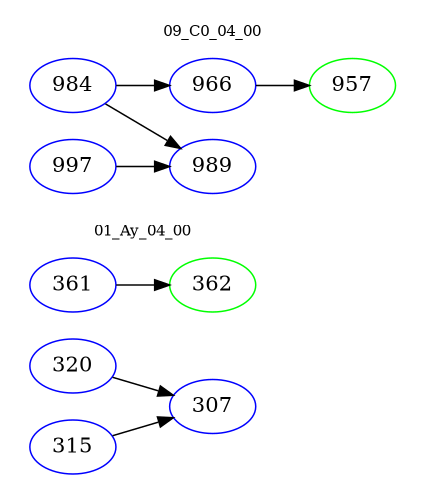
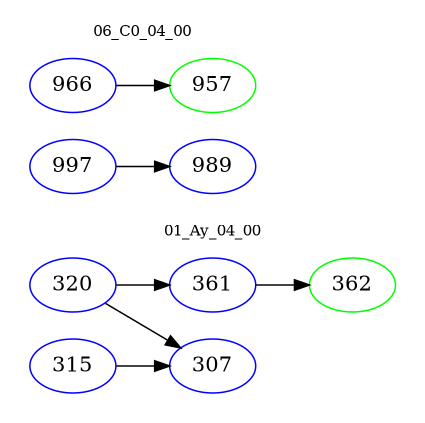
(213, 32) -> (143, 32)
(73, 86) -> none
none -> (135, 285)
